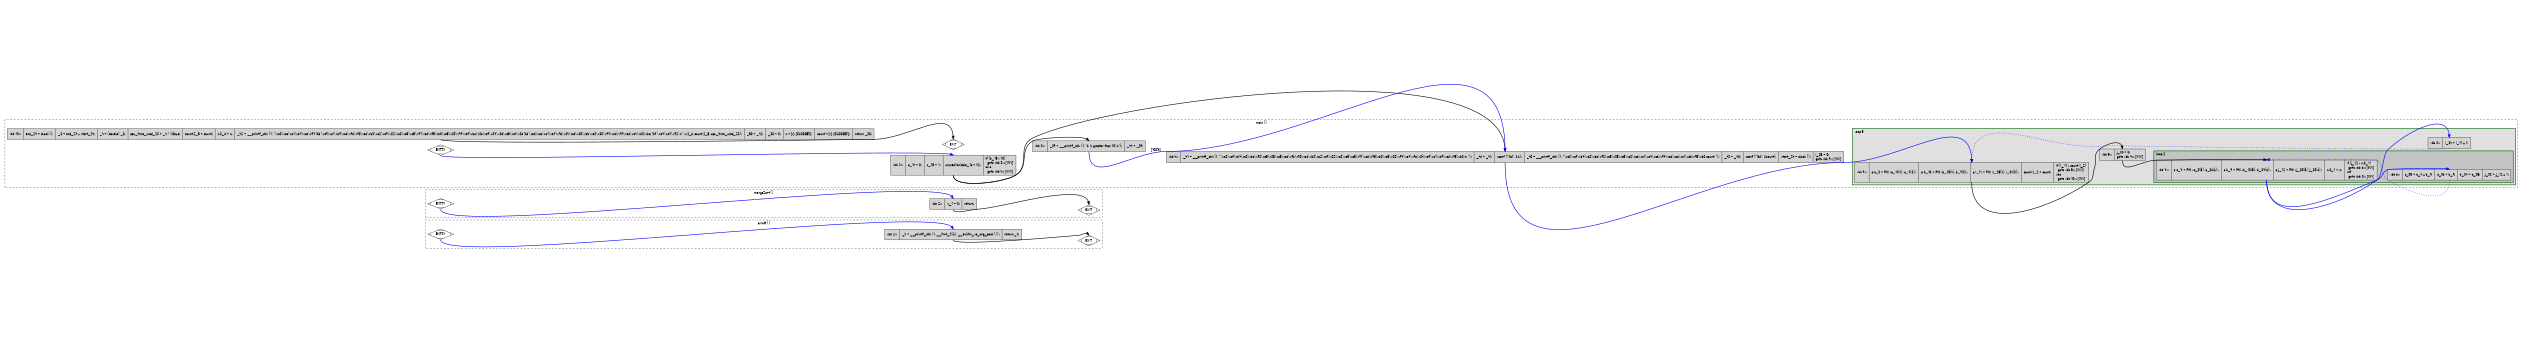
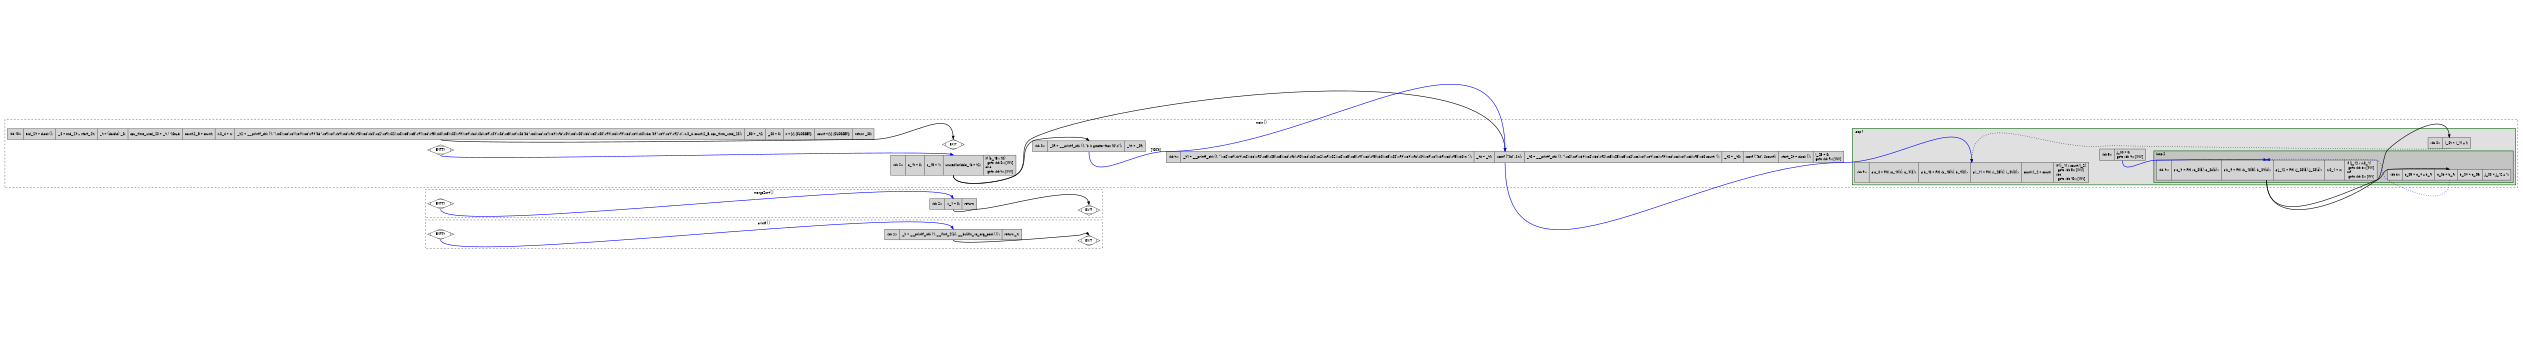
(1859, 132) -> (1859, 132)
(2202, 147) -> (2202, 147)
(2191, 160) -> (2191, 160)
(2360, 190) -> (2360, 190)
(2351, 191) -> (2351, 191)
(2053, 201) -> none
